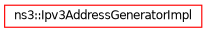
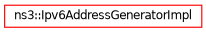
(103, 16) -> (103, 16)
